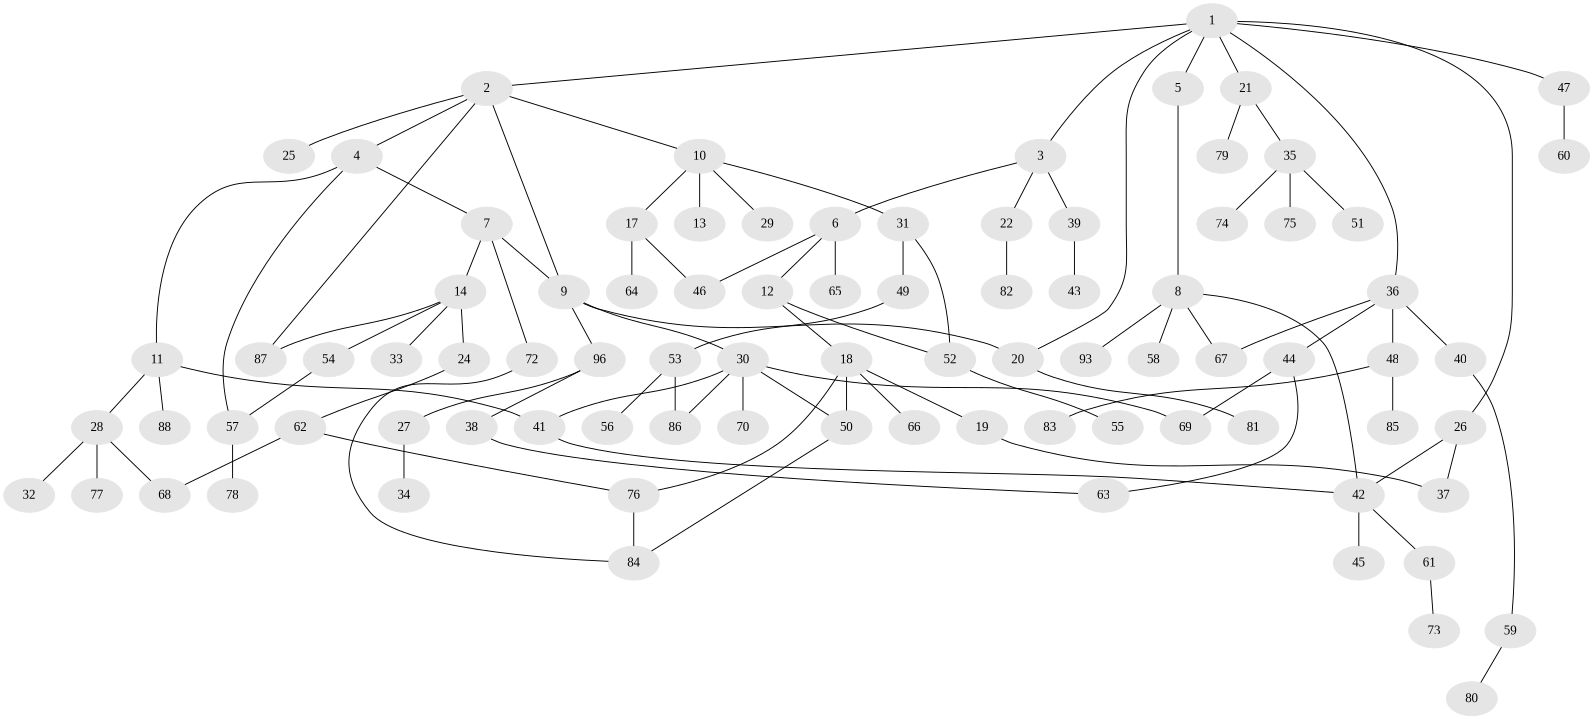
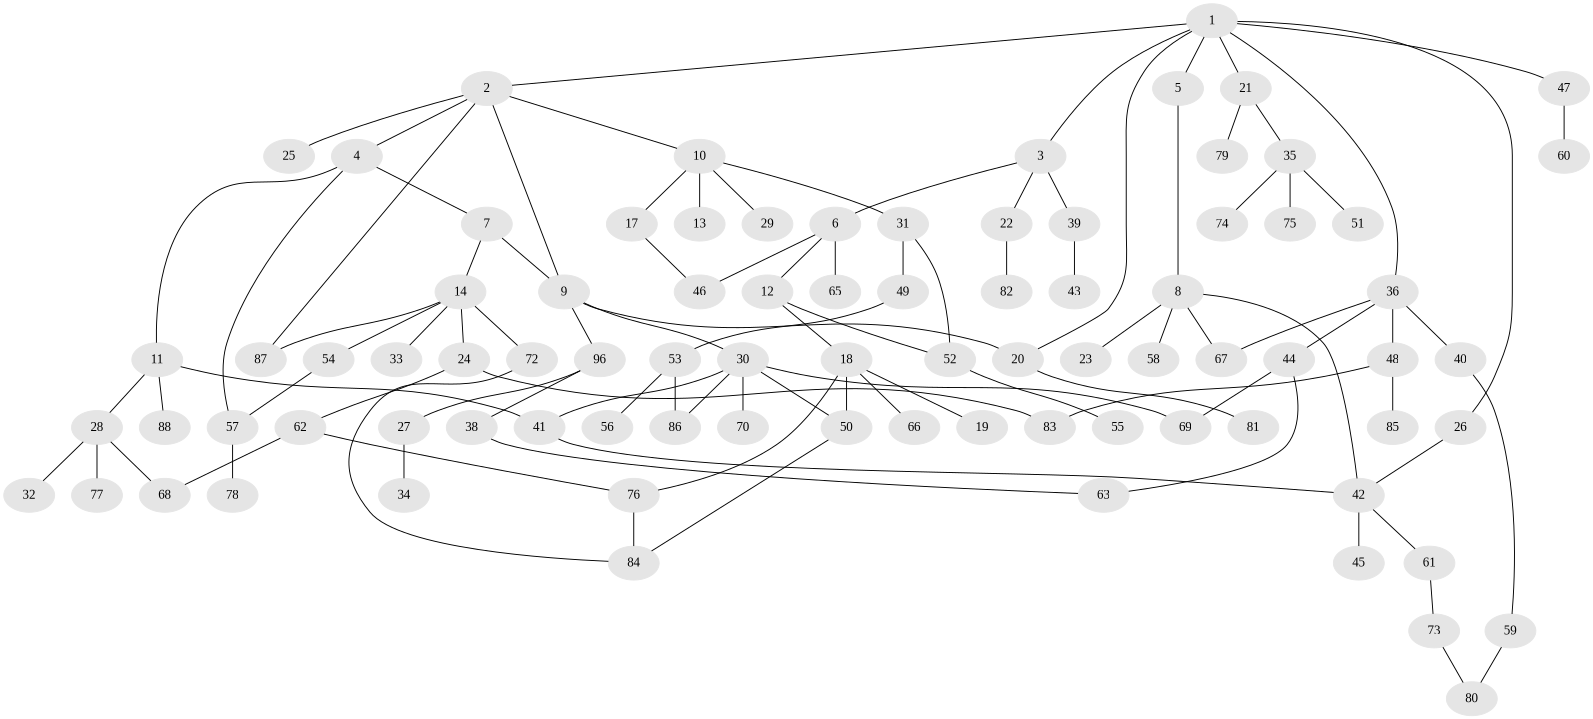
(509, 292) -> (496, 326)
(632, 292) -> none
(1086, 360) -> (1086, 360)
none -> (757, 394)
(1444, 495) -> none
none -> (1453, 665)
